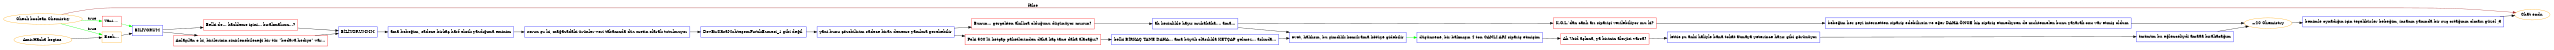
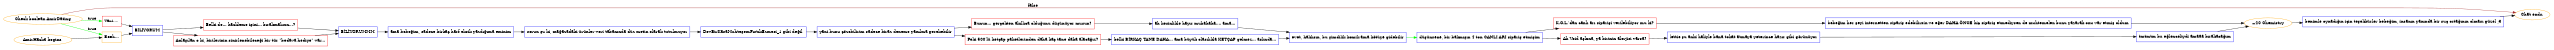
(43, 19) -> (43, 19)
(1394, 23) -> (1541, 31)
(125, 25) -> (125, 25)
